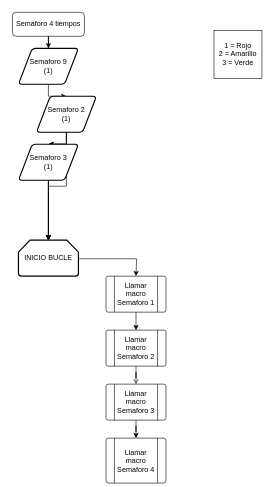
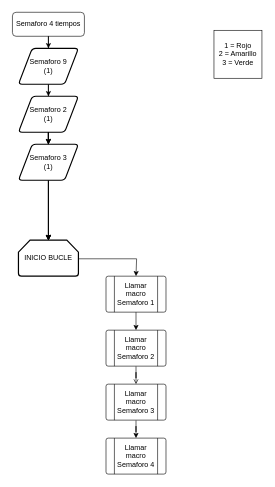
(66, 114) -> (48, 114)
(136, 461) -> (136, 456)
